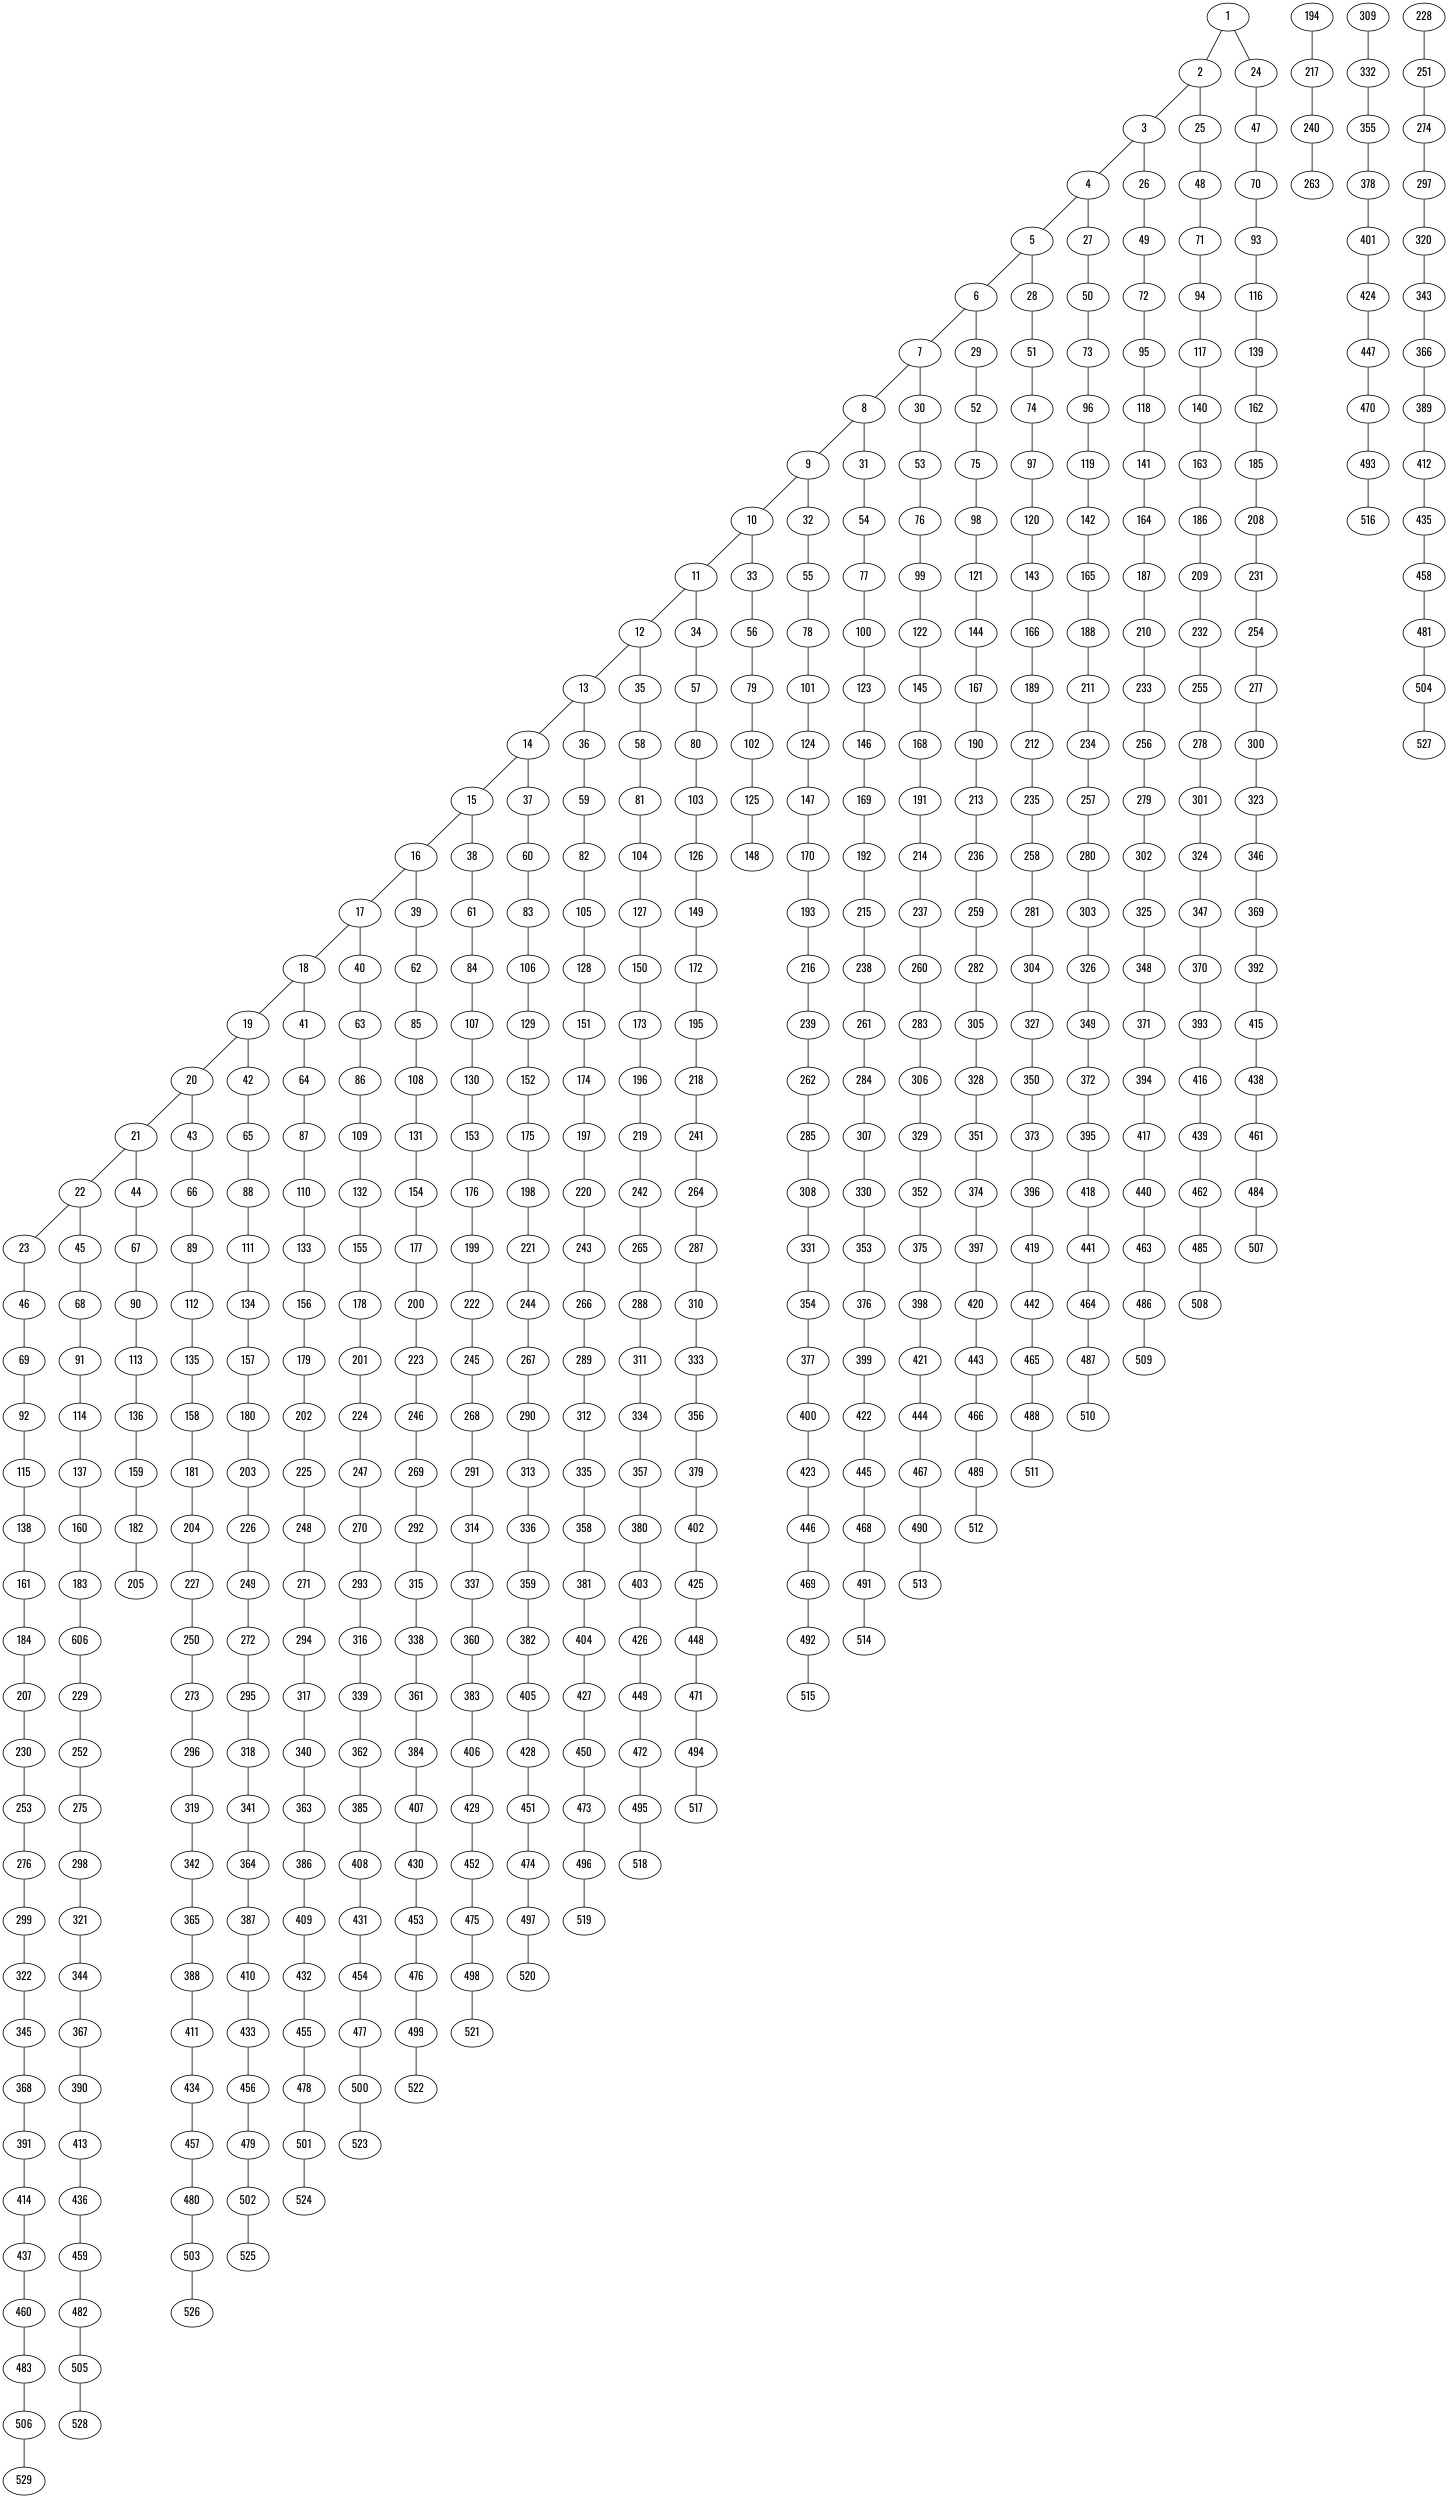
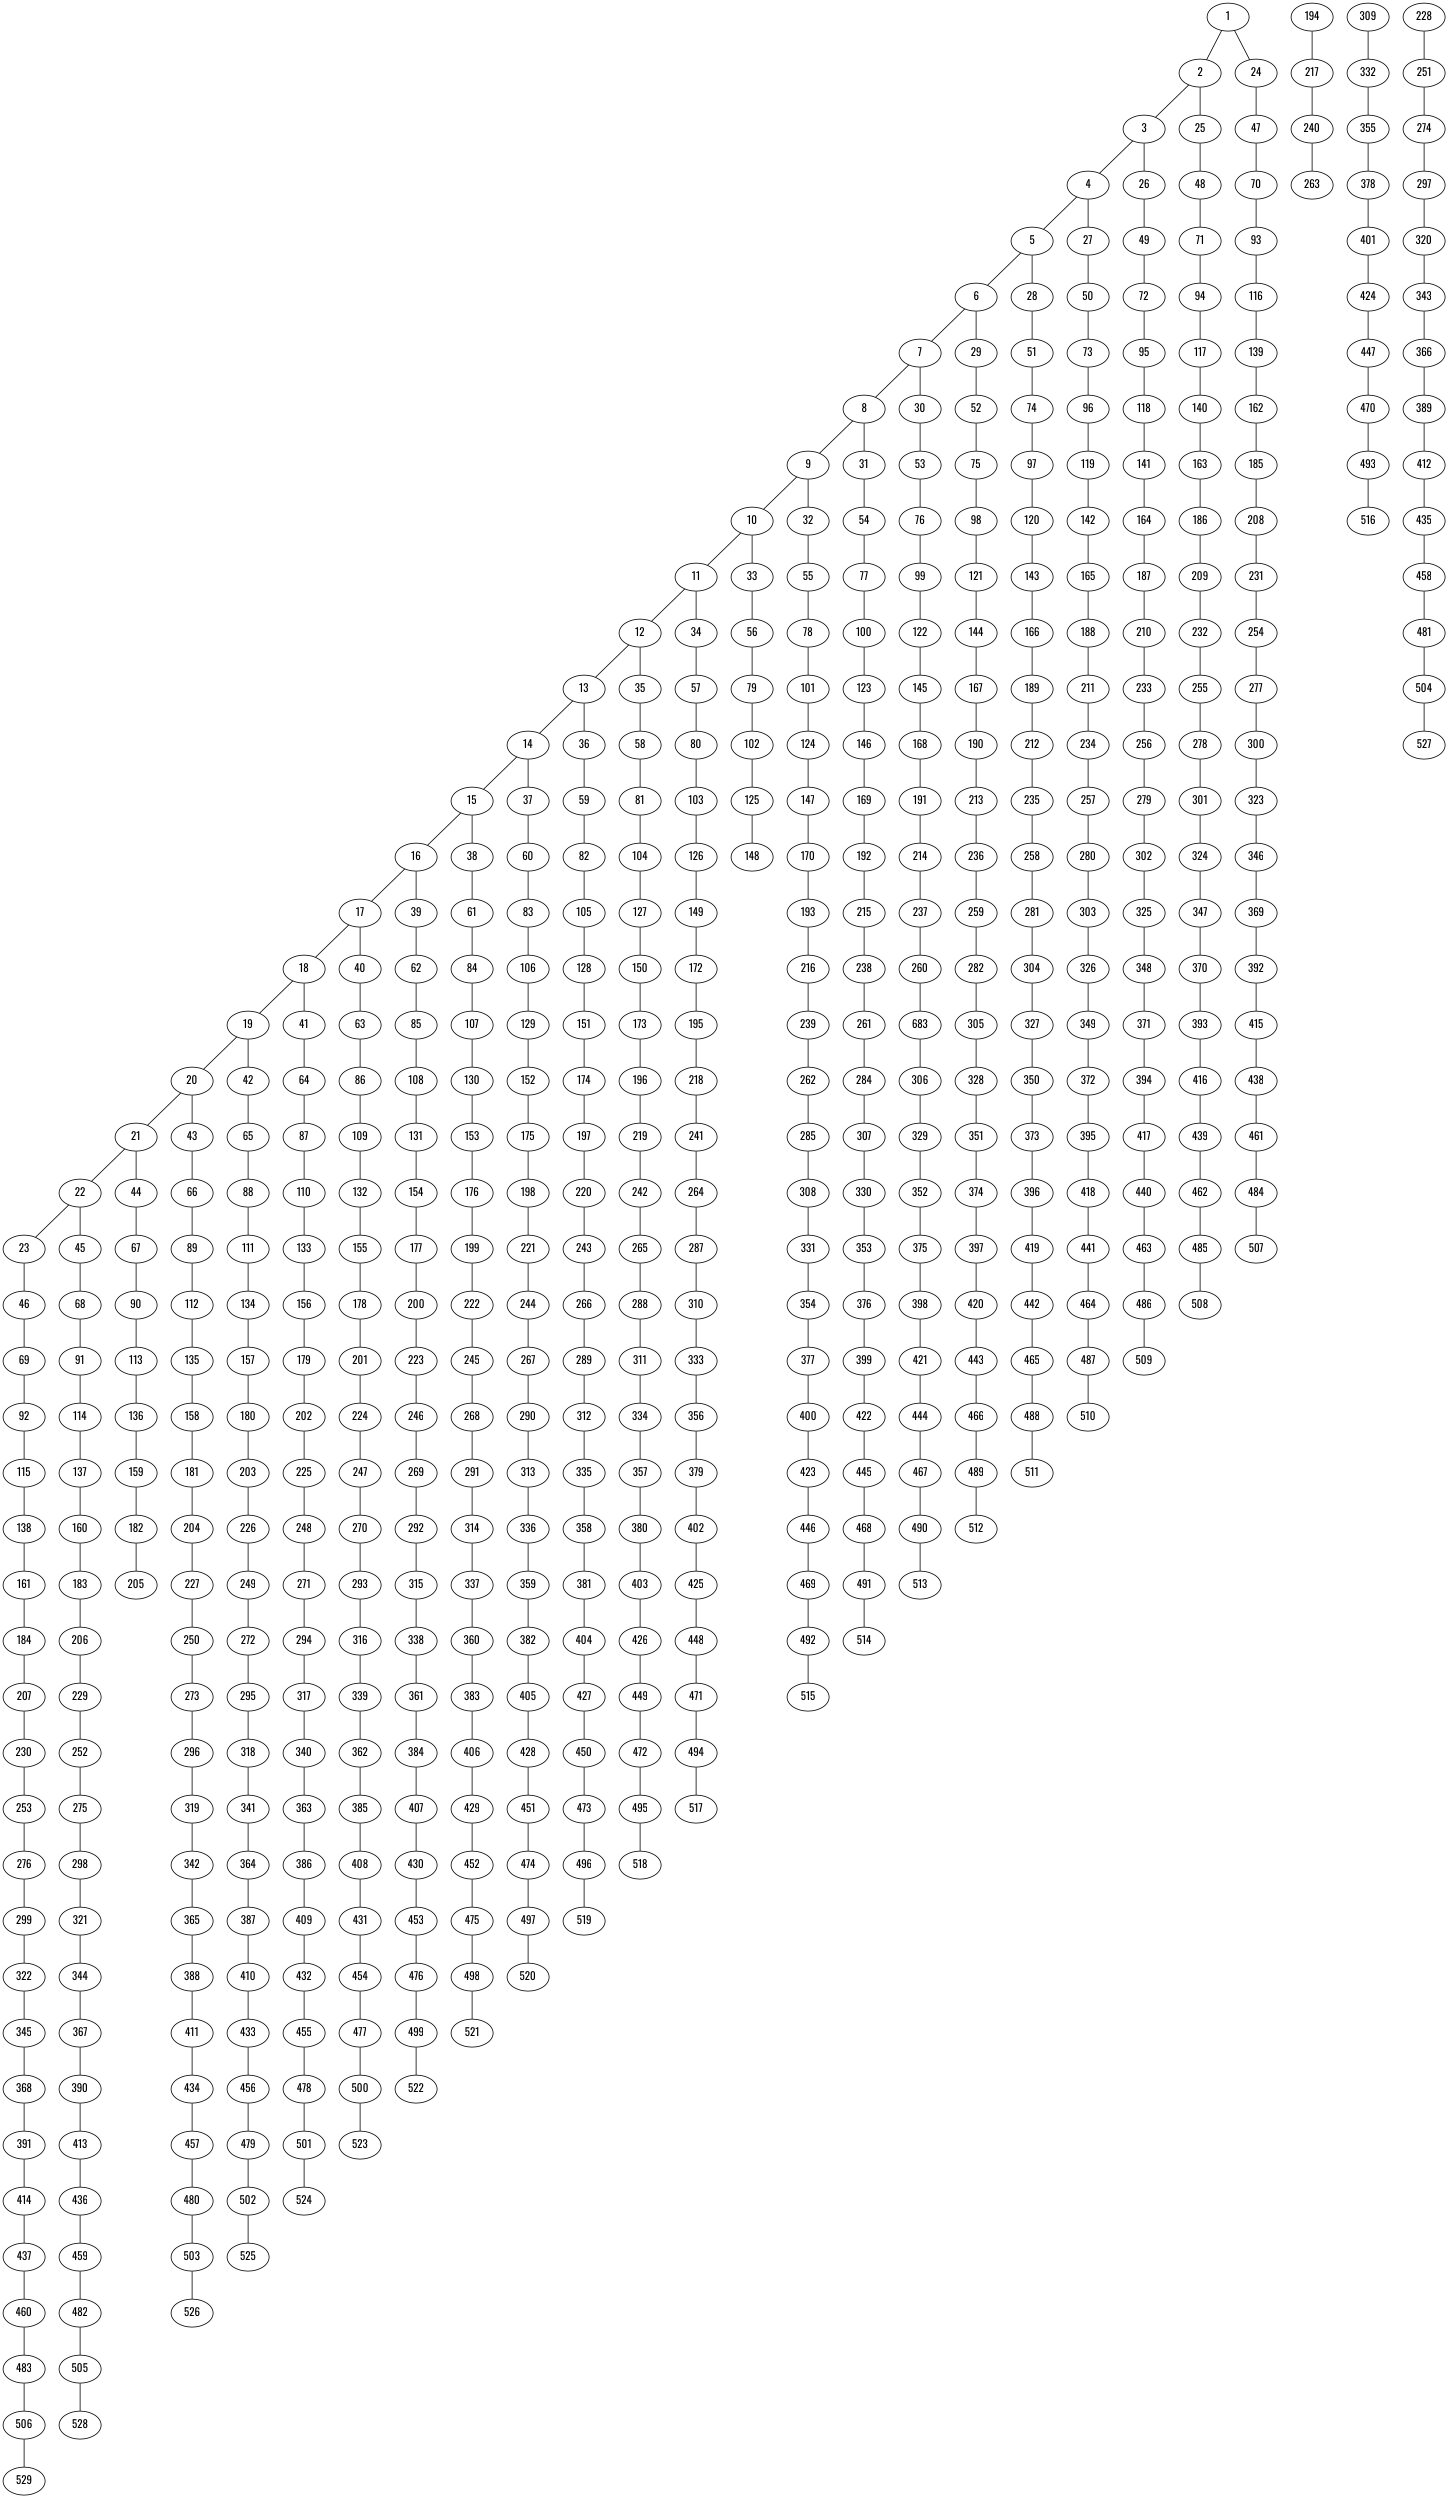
(920, 1025) -> (920, 1025)
(80, 1641) -> (80, 1641)
